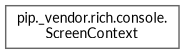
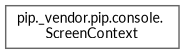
(92, 27) -> (92, 27)
